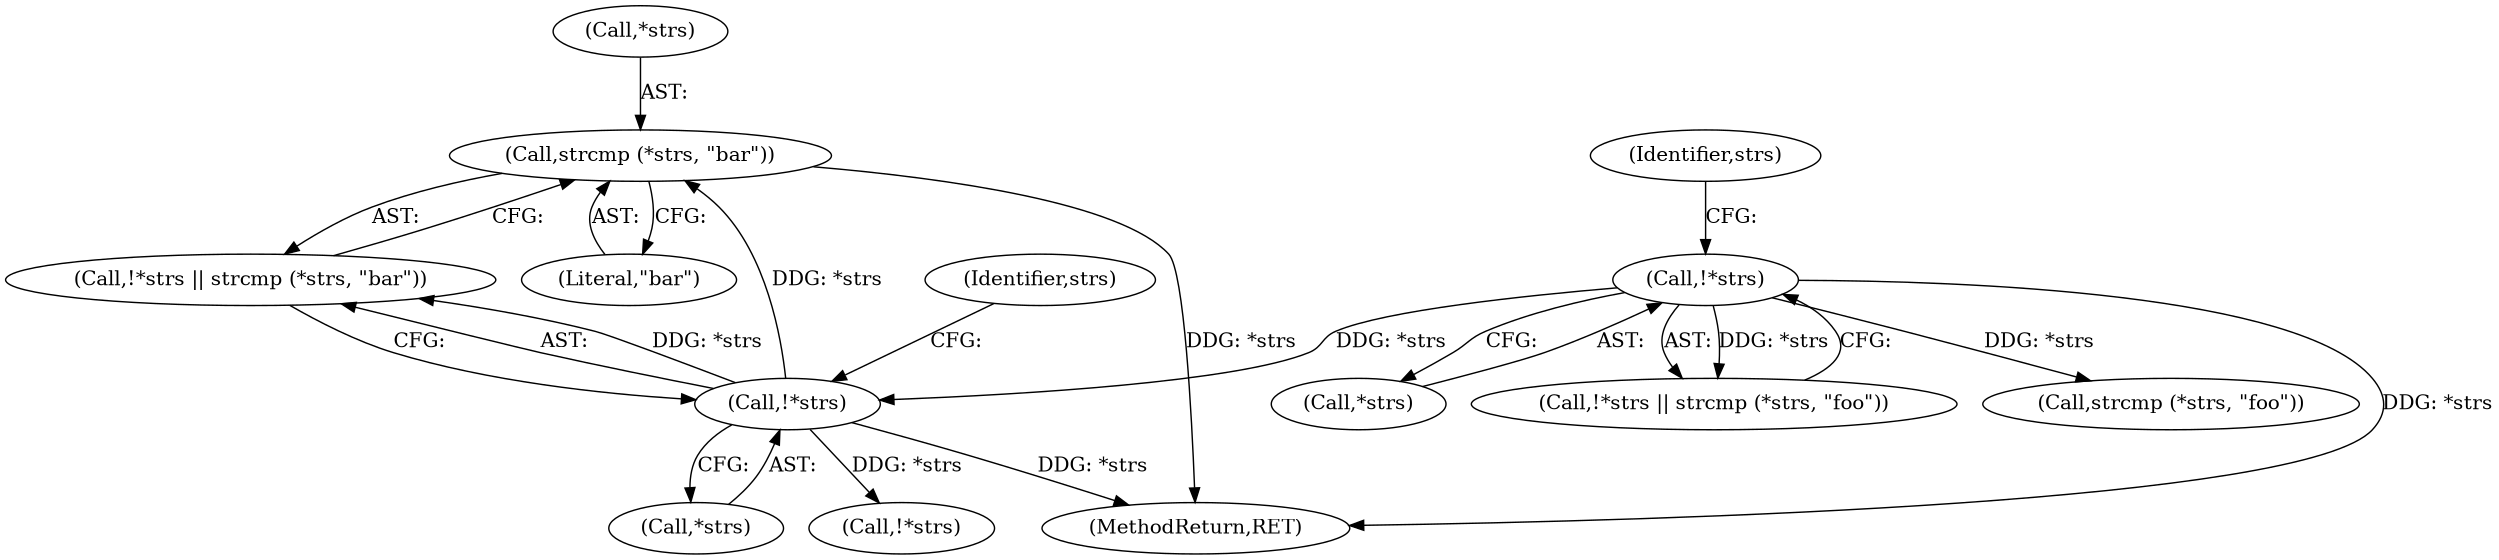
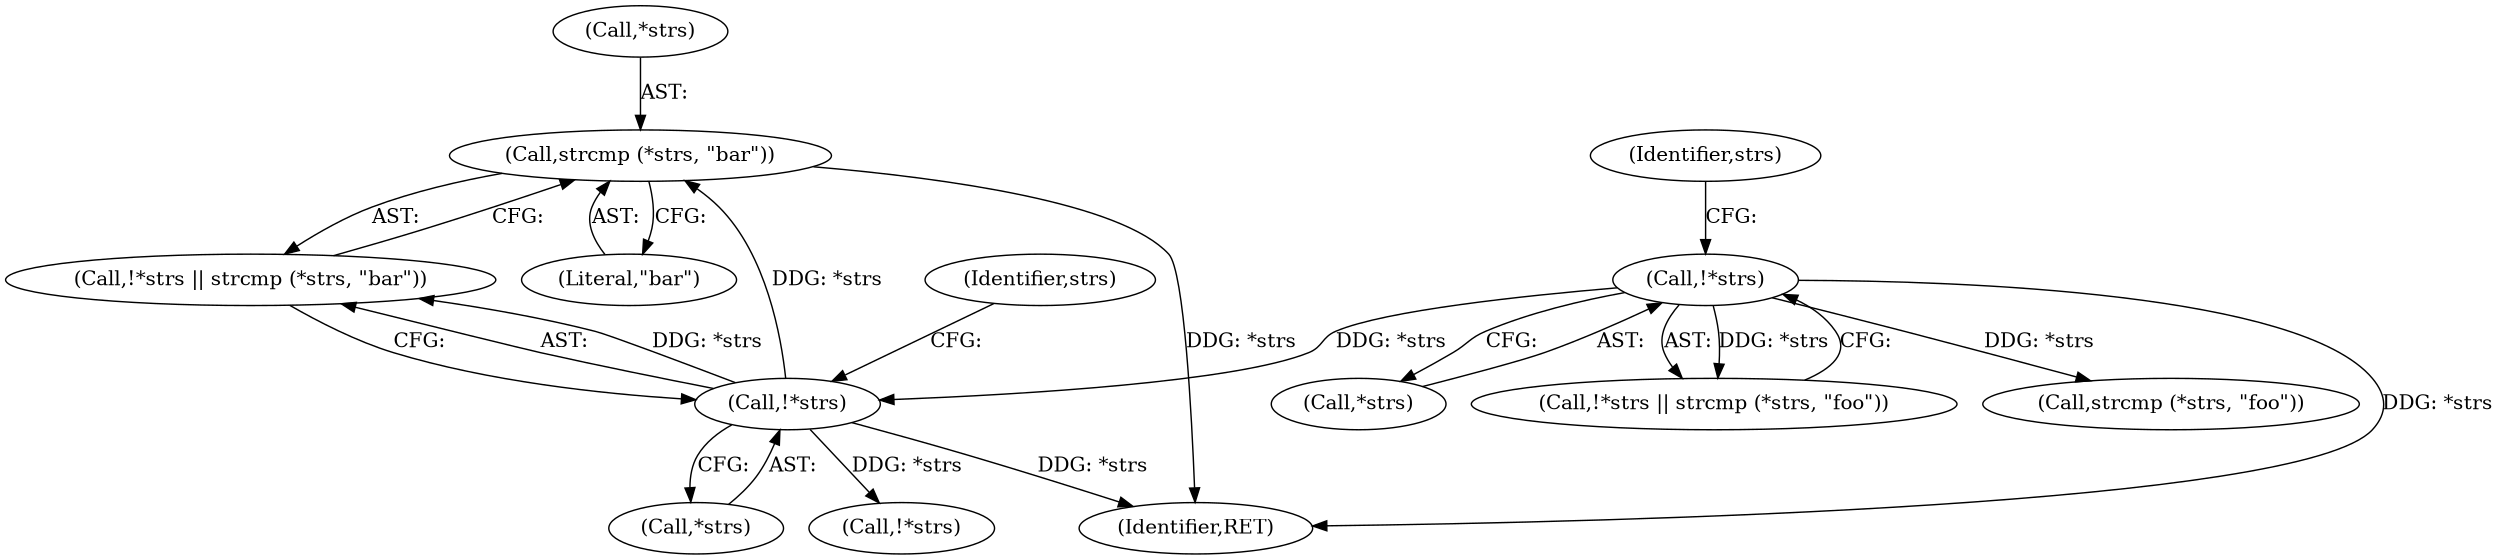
(1196, 528) -> (1196, 528)
